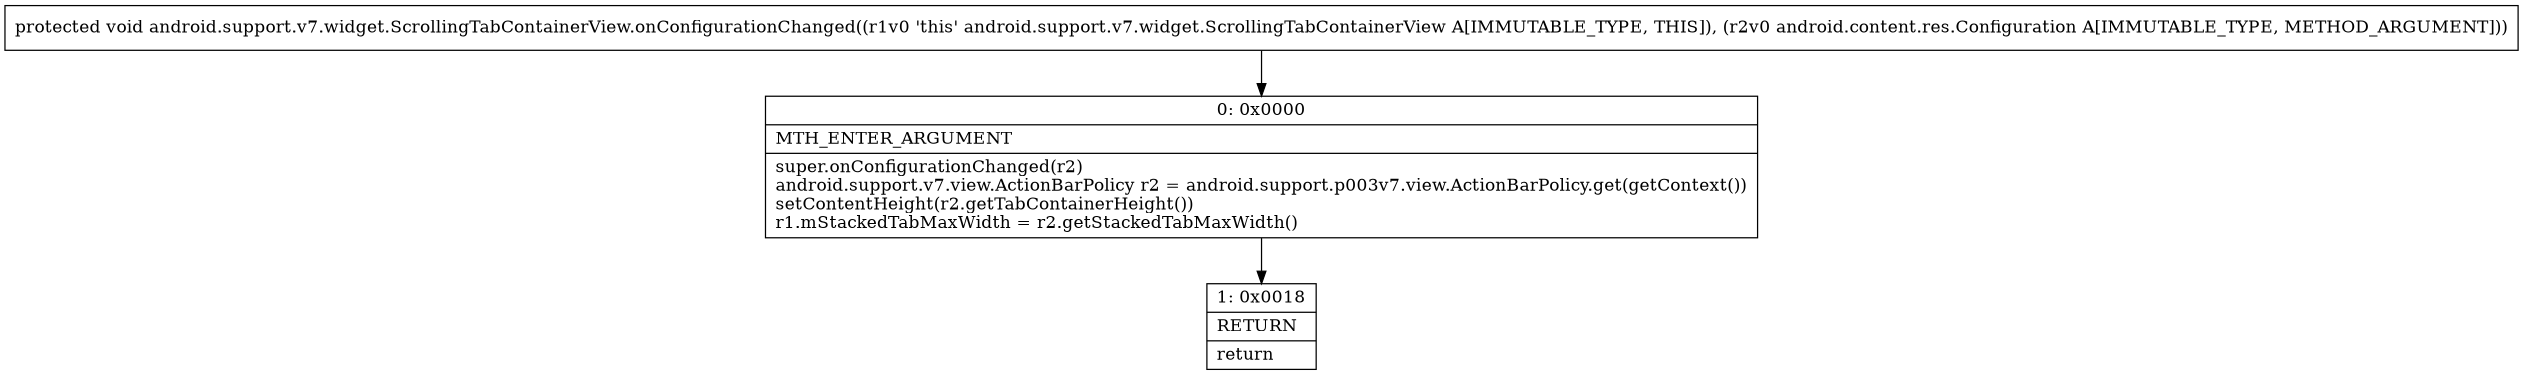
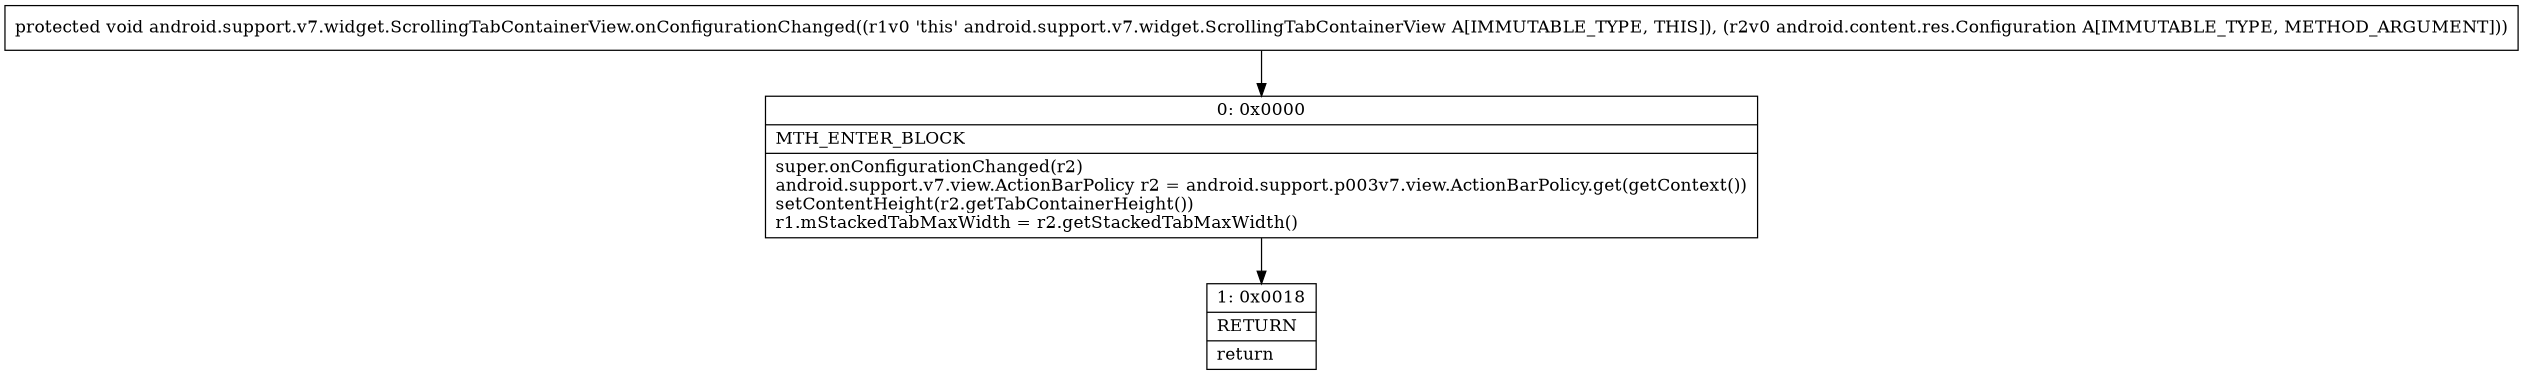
(894, 138) -> (871, 138)
